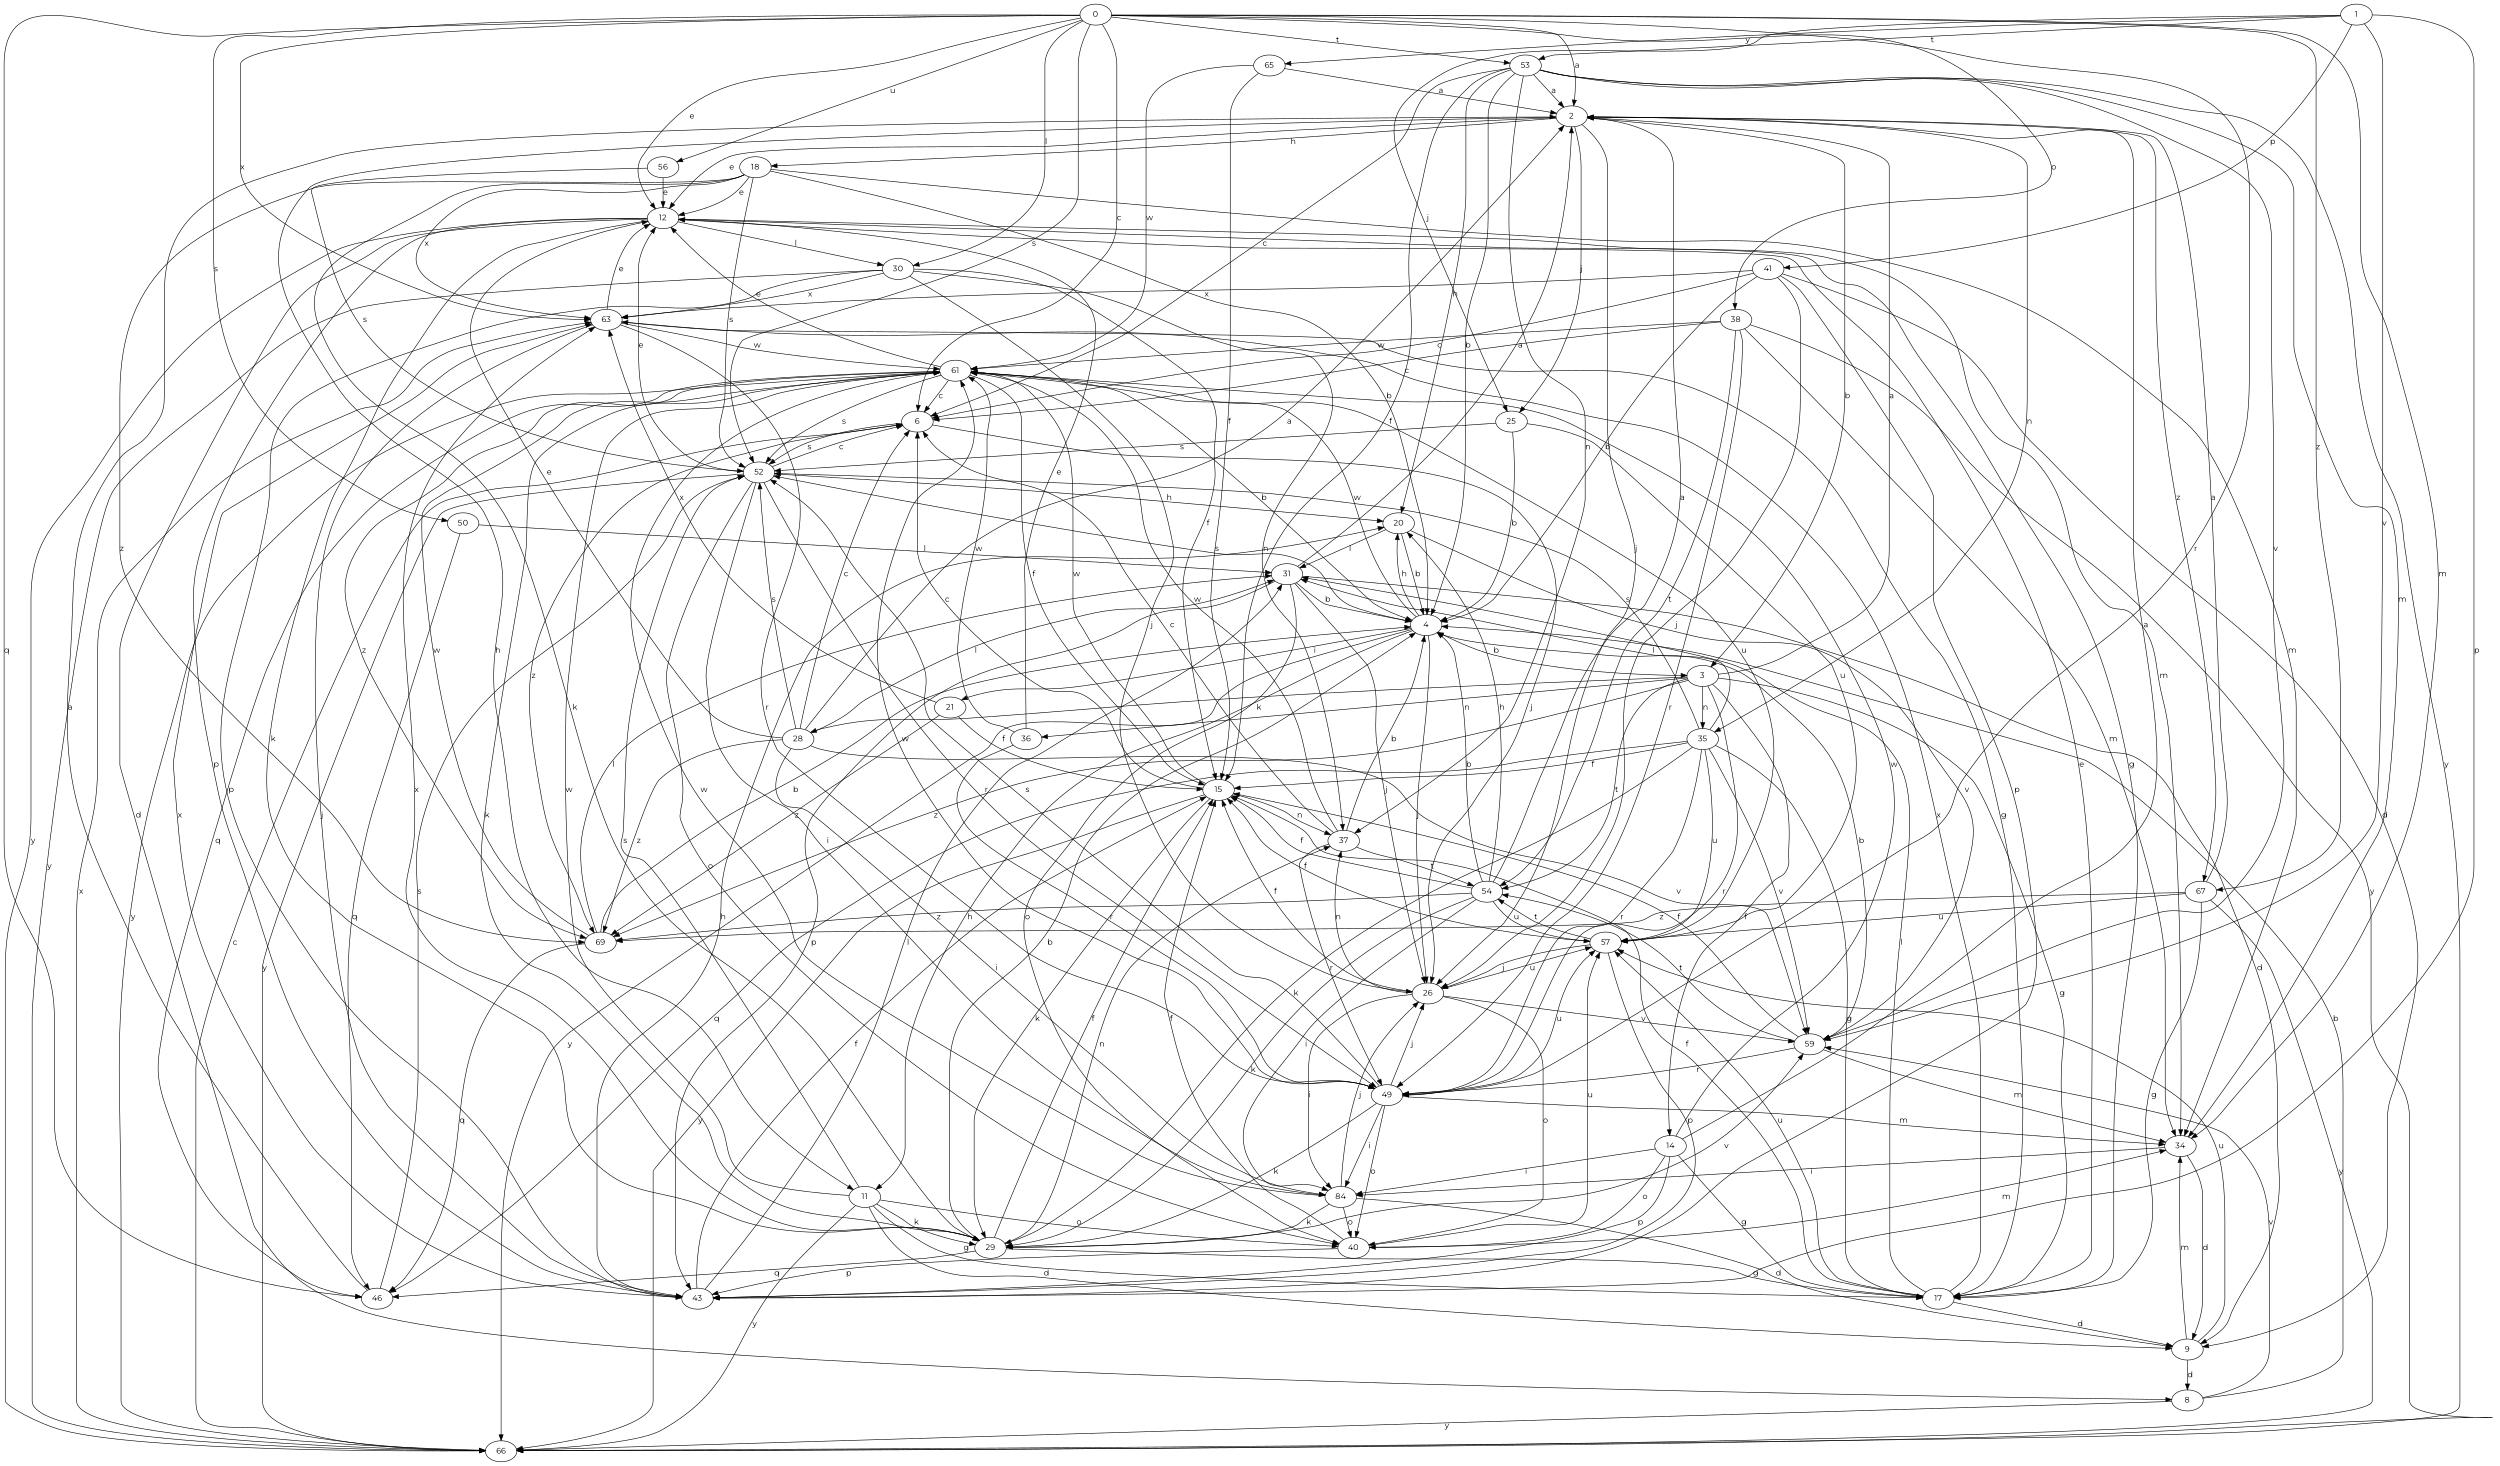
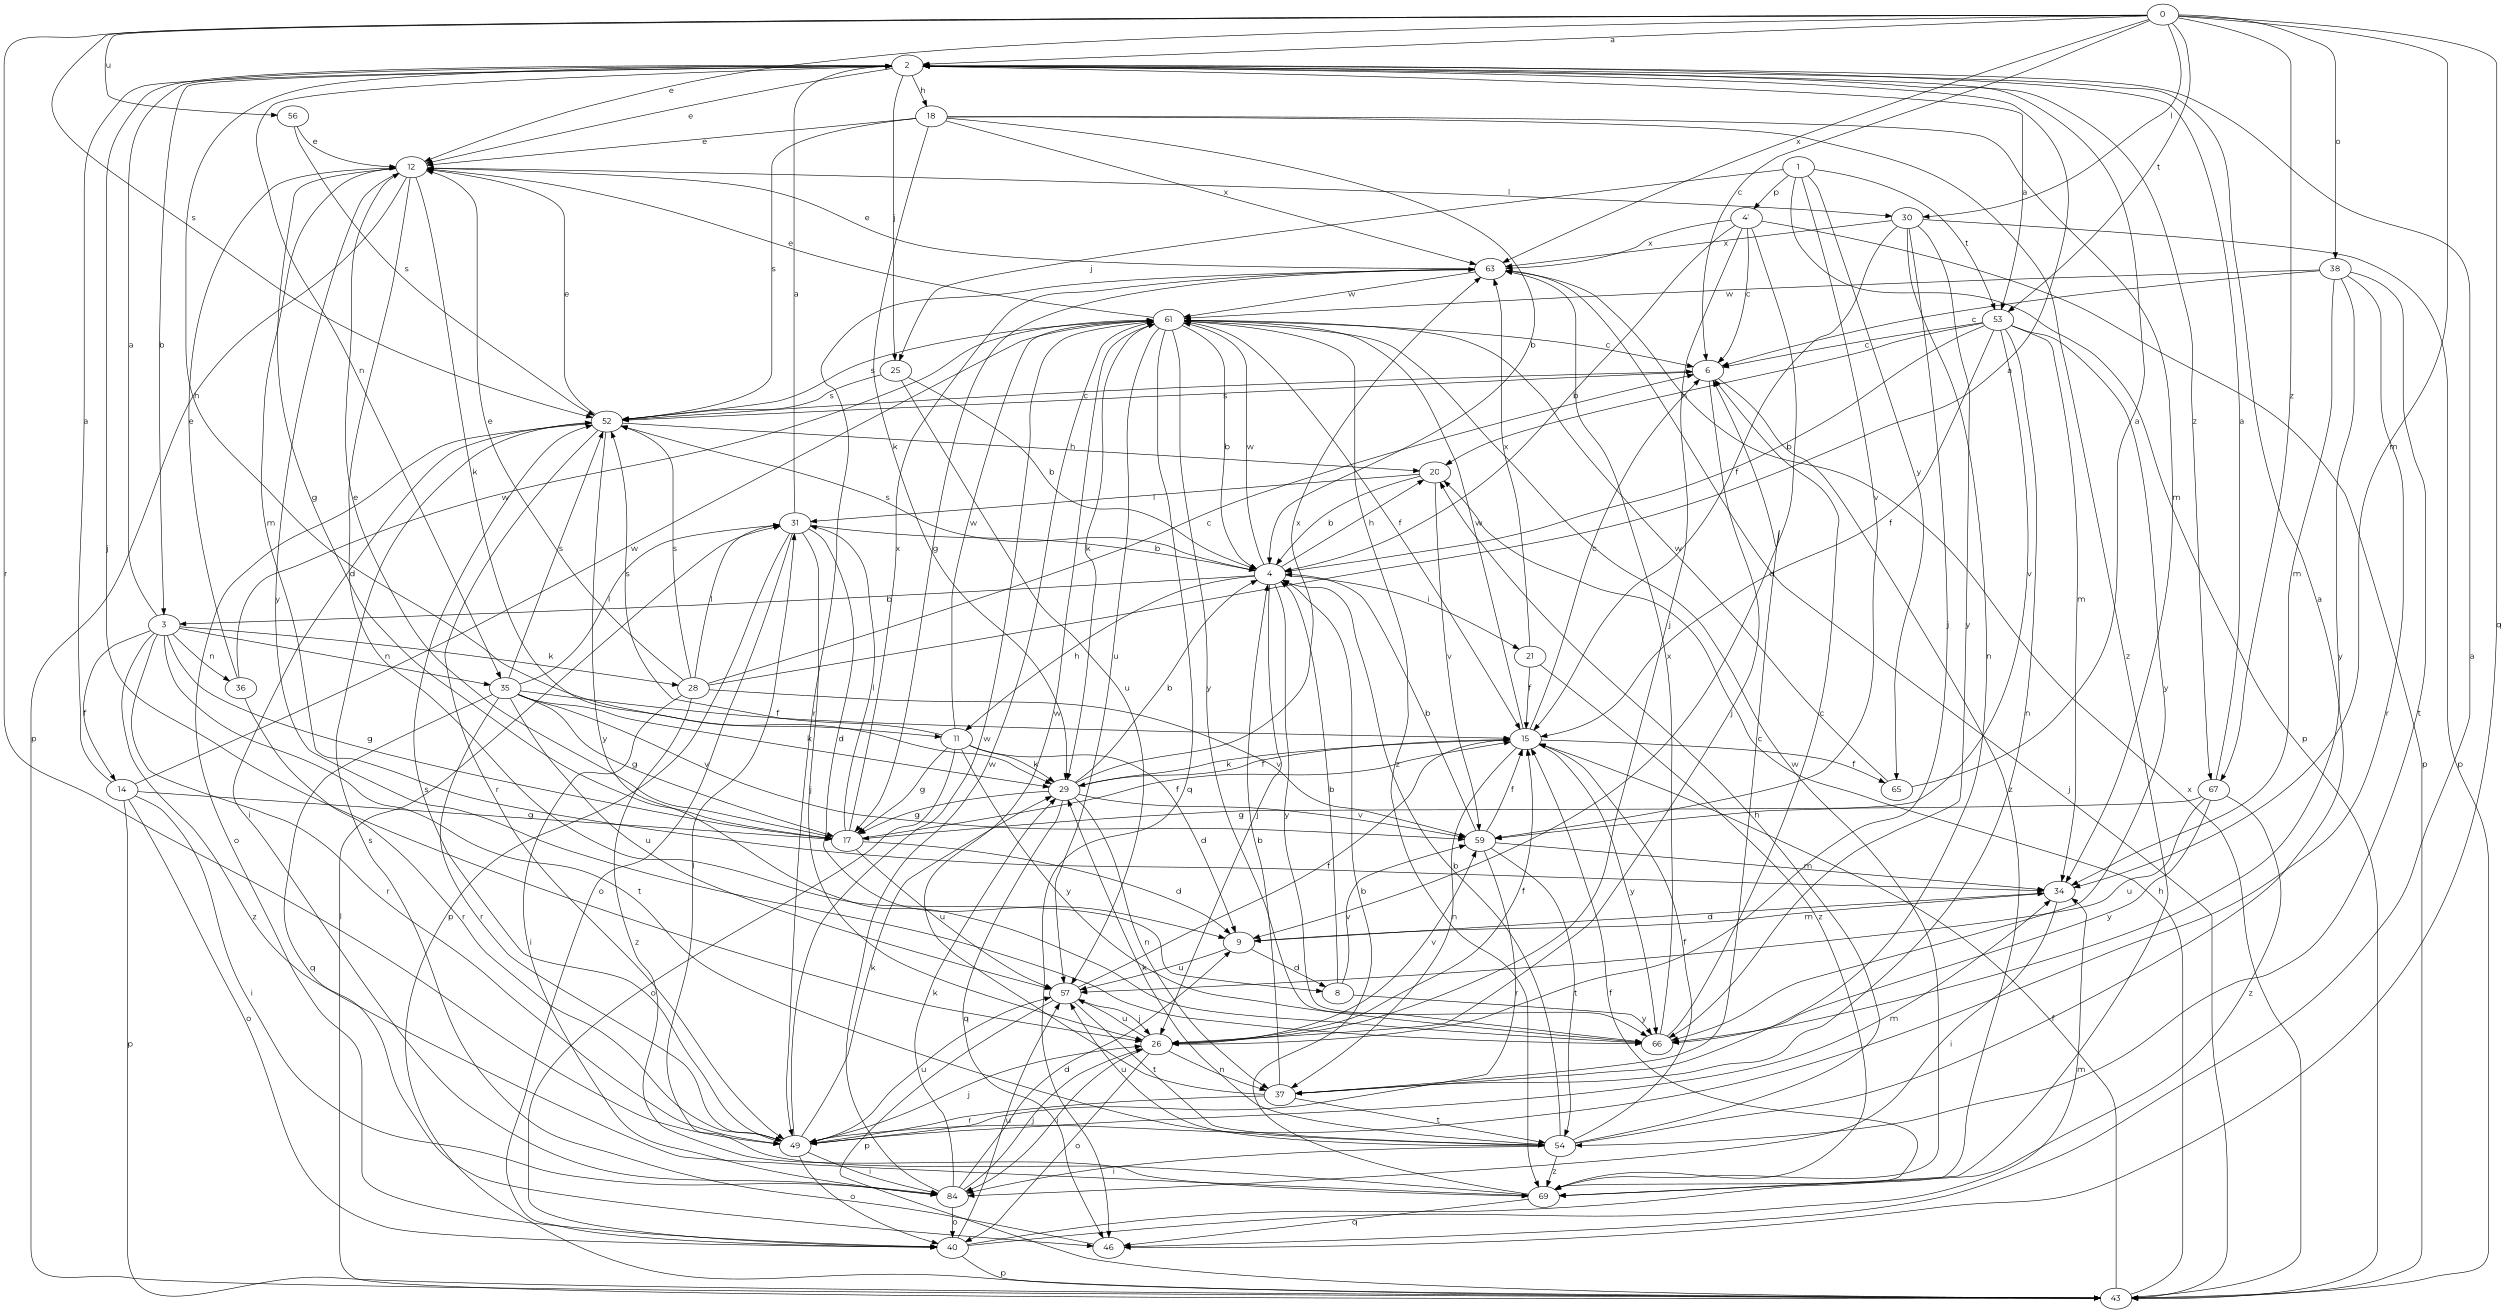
(1547, 89) -> (1569, 83)
(1228, 420) -> (1713, 748)
(463, 523) -> none
